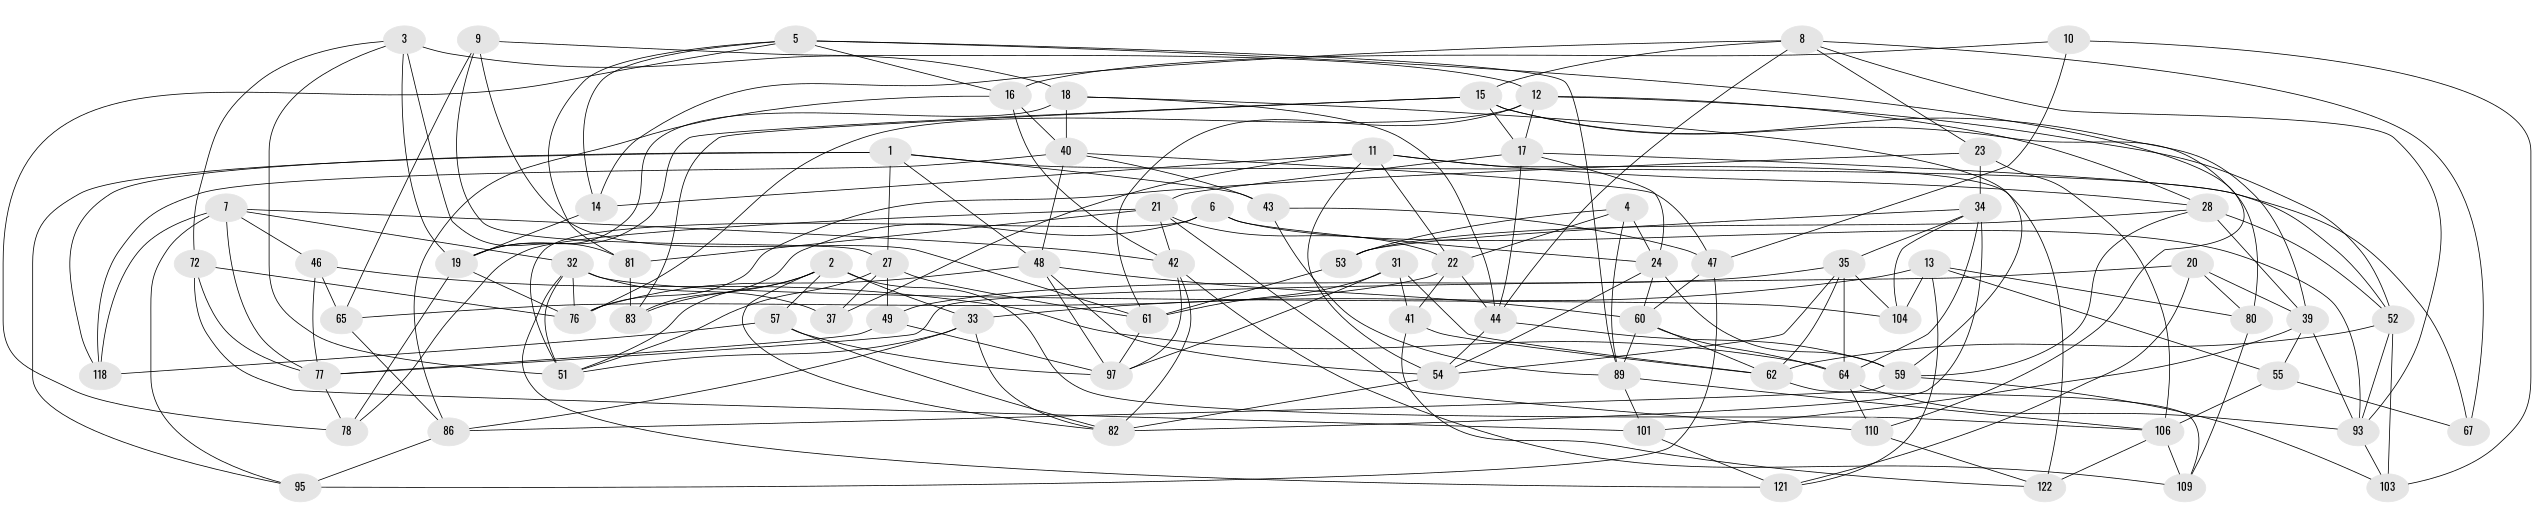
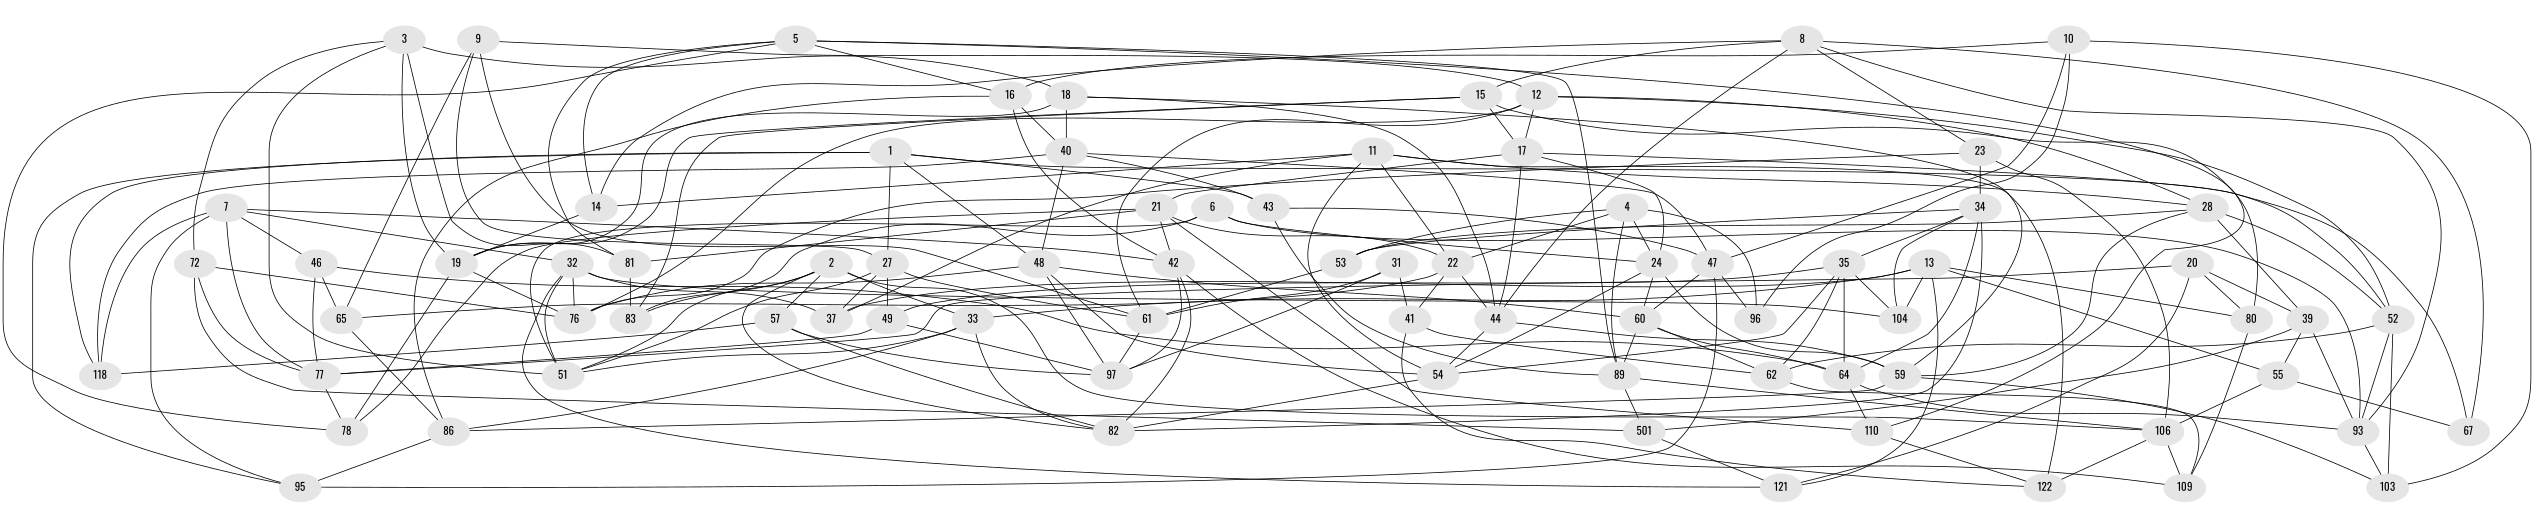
(1854, 123) -> none
none -> (1645, 287)
none -> (1755, 320)
(1568, 350) -> none
(1644, 432) -> (1644, 432)
